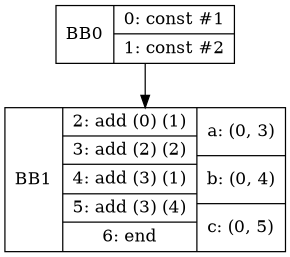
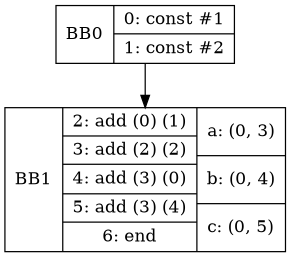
(130, 178) -> (130, 178)
